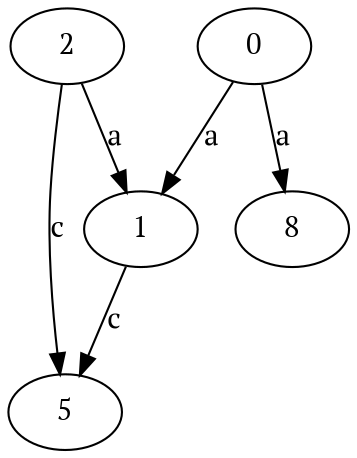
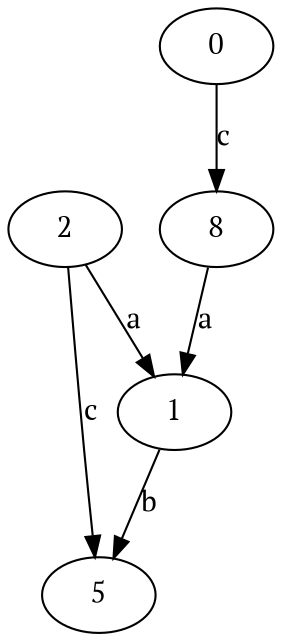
(204, 129) -> (198, 310)
(283, 138) -> (224, 138)
(115, 321) -> (149, 504)
